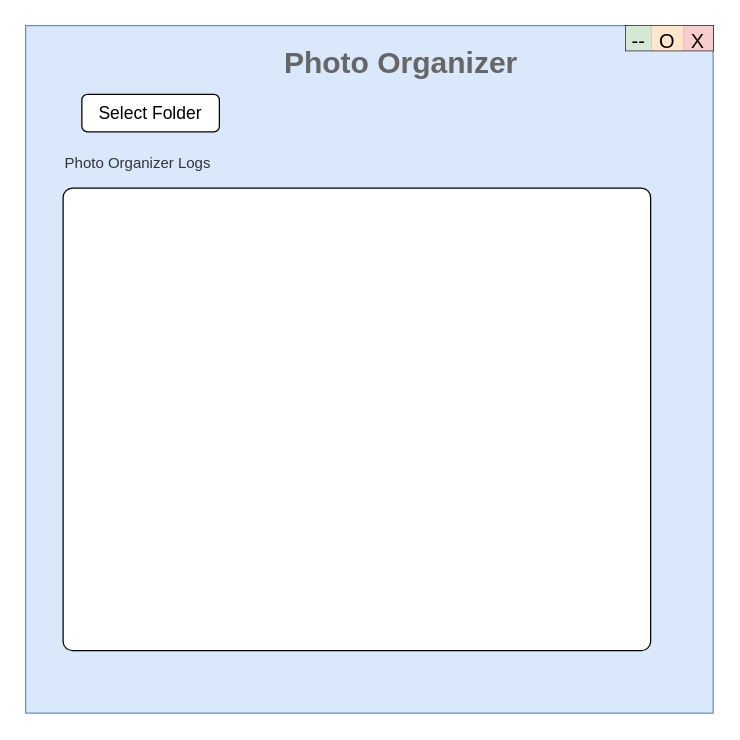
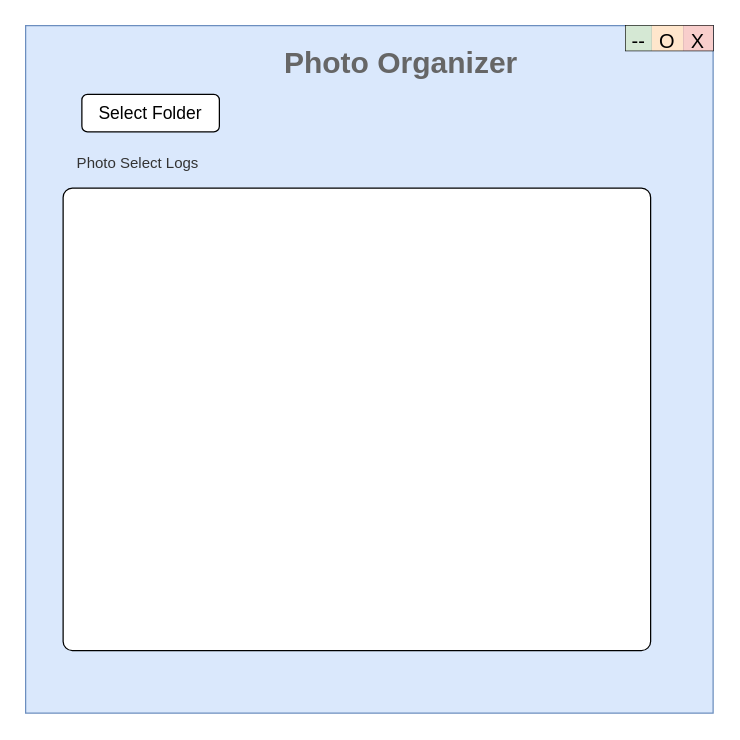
(138, 163) -> (138, 163)
